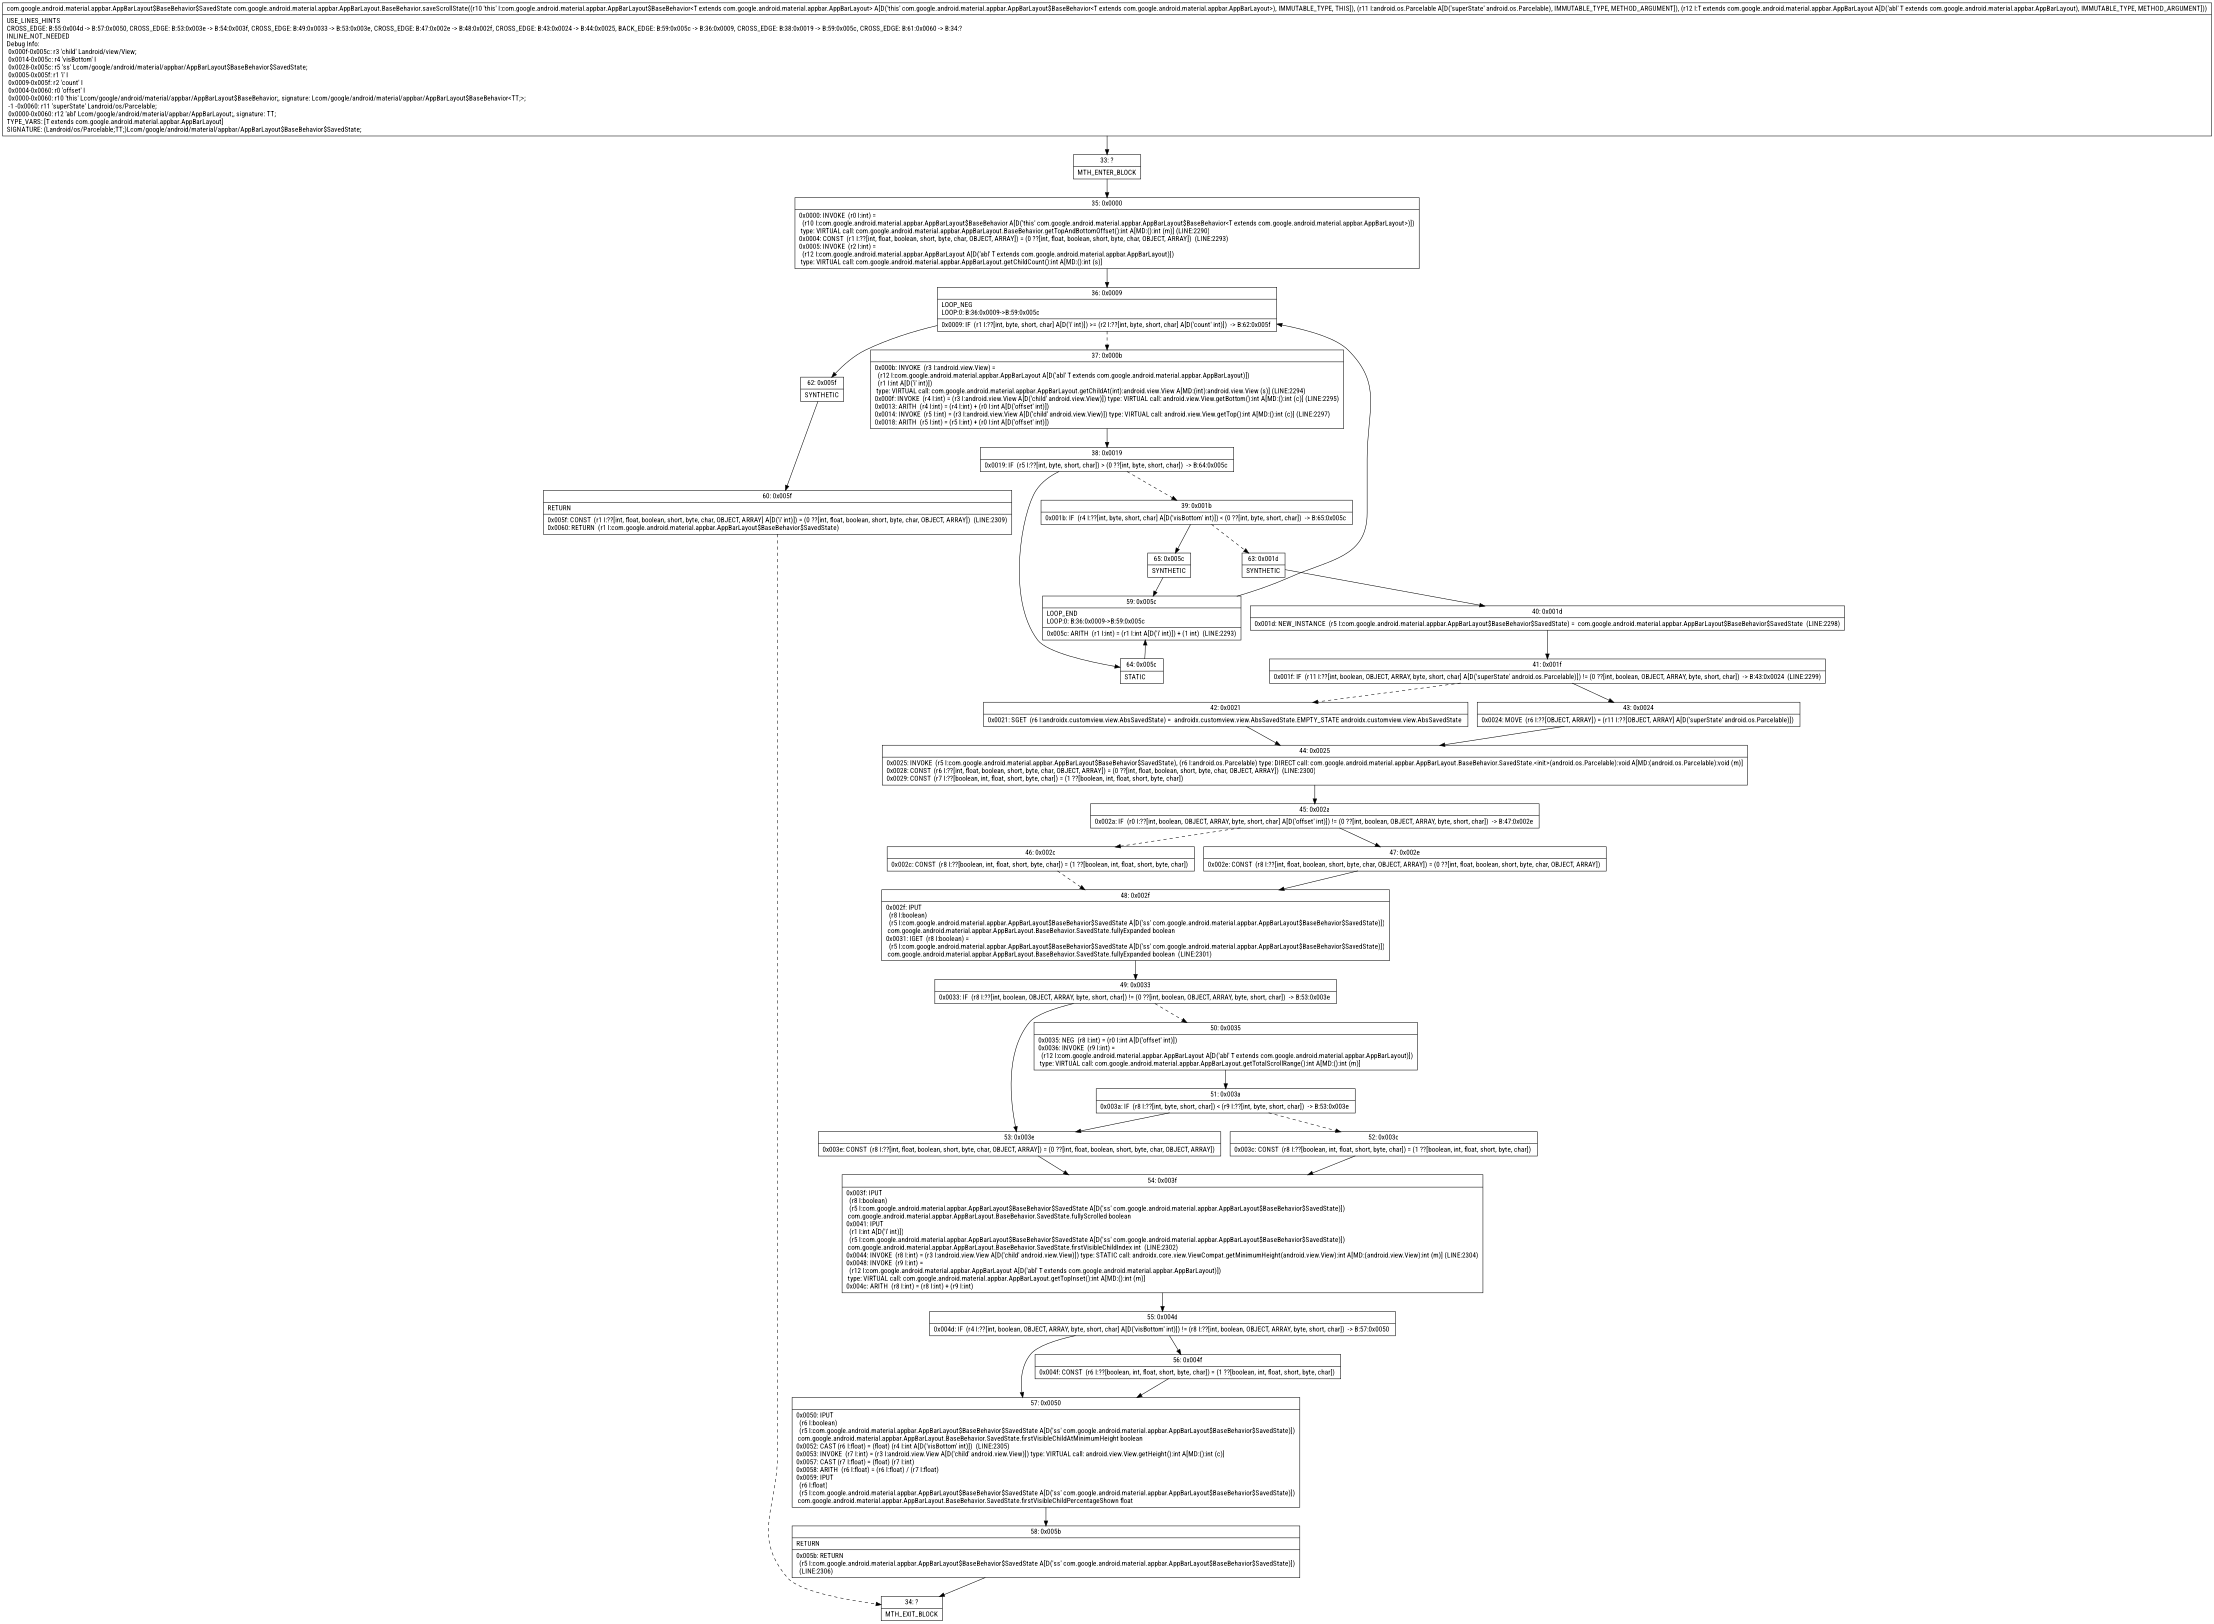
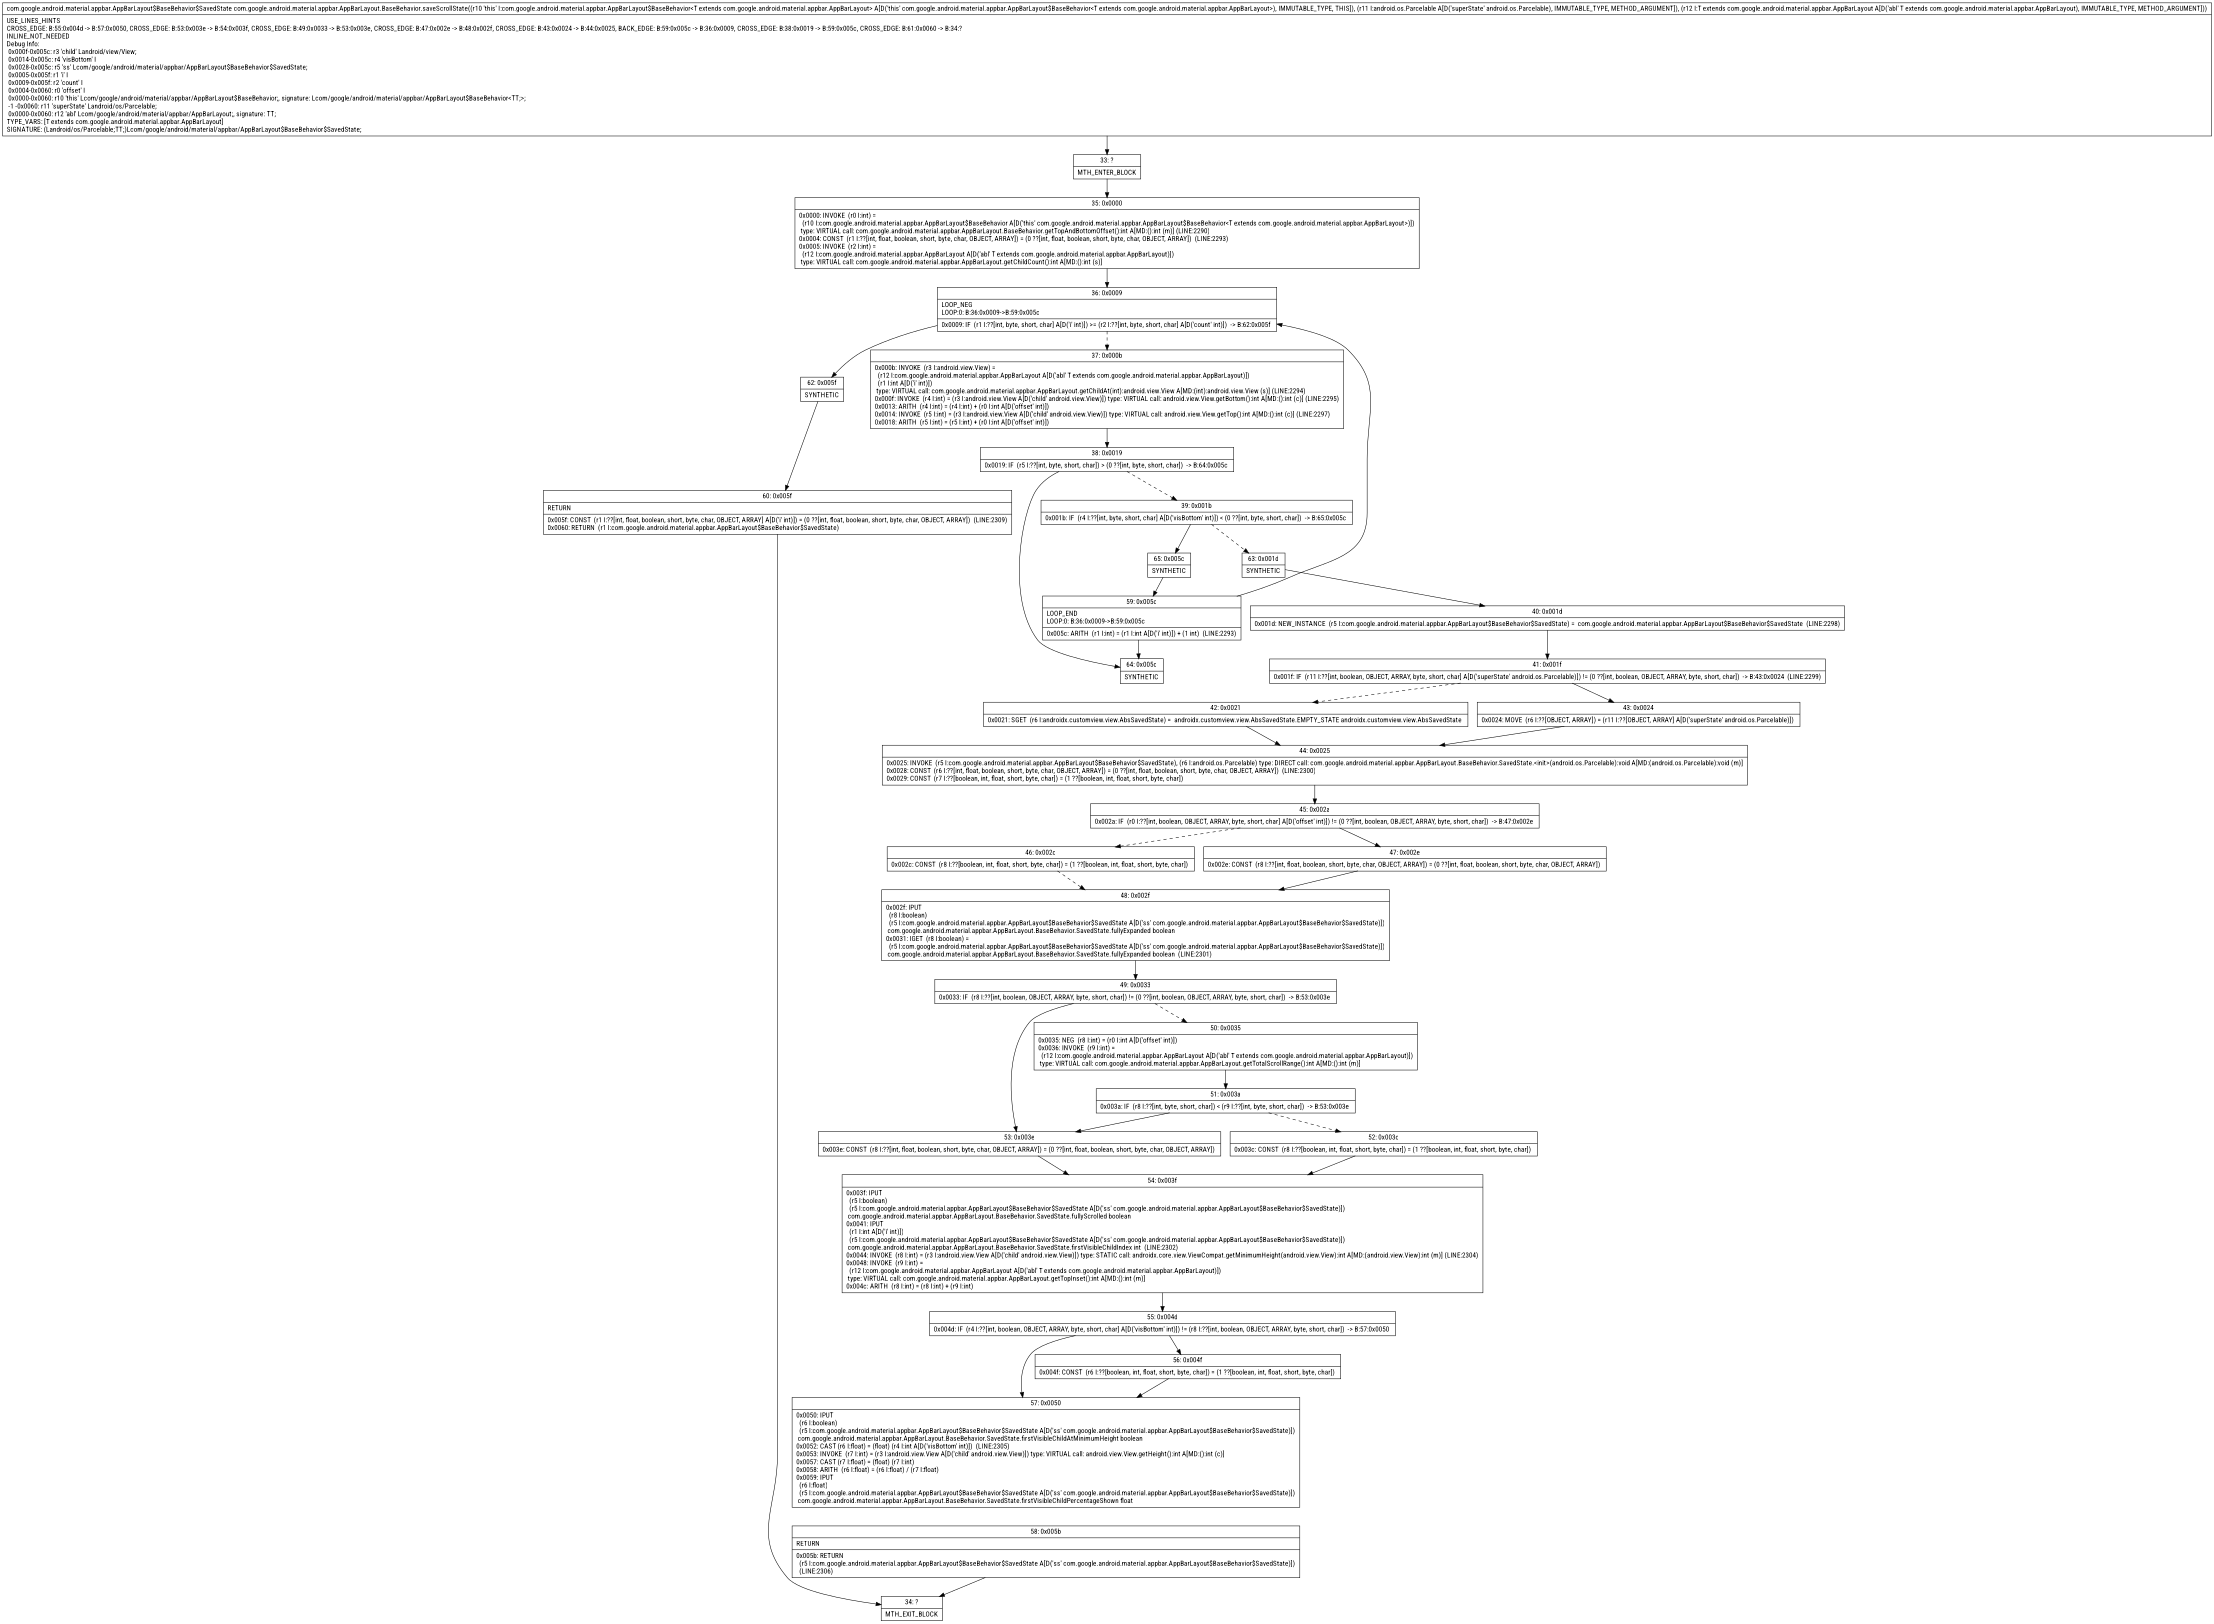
(1145, 652) -> (1138, 647)
(1135, 677) -> (1142, 677)
(778, 1105) -> (778, 1105)
(867, 1201) -> (867, 1201)
(1046, 1514) -> none
